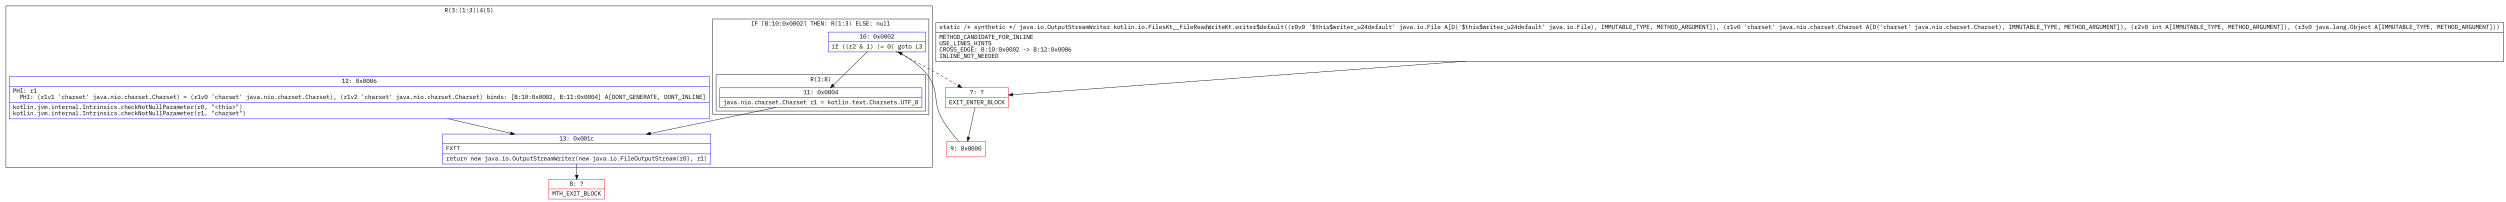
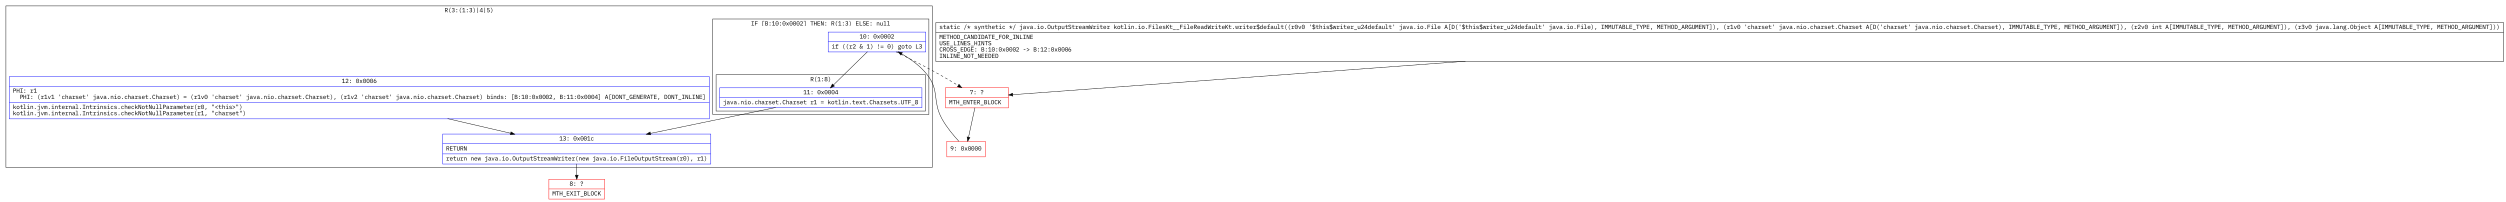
(977, 103) -> (975, 103)
(453, 149) -> (457, 149)
